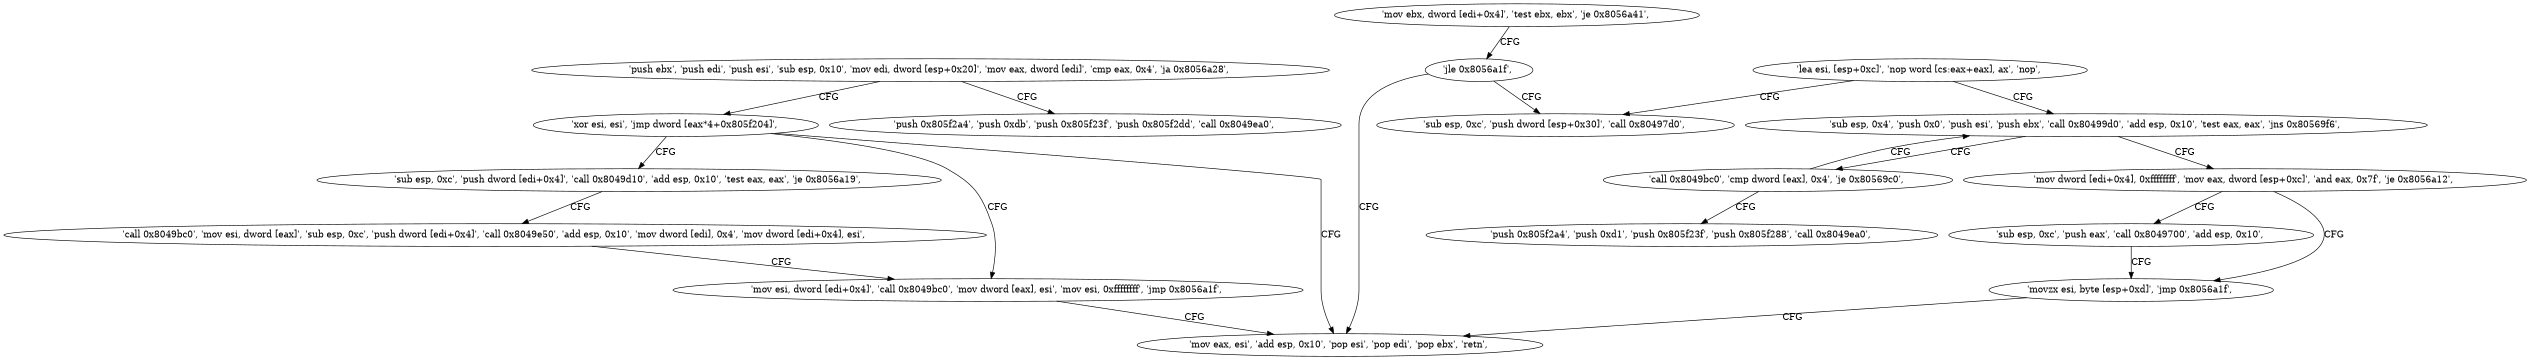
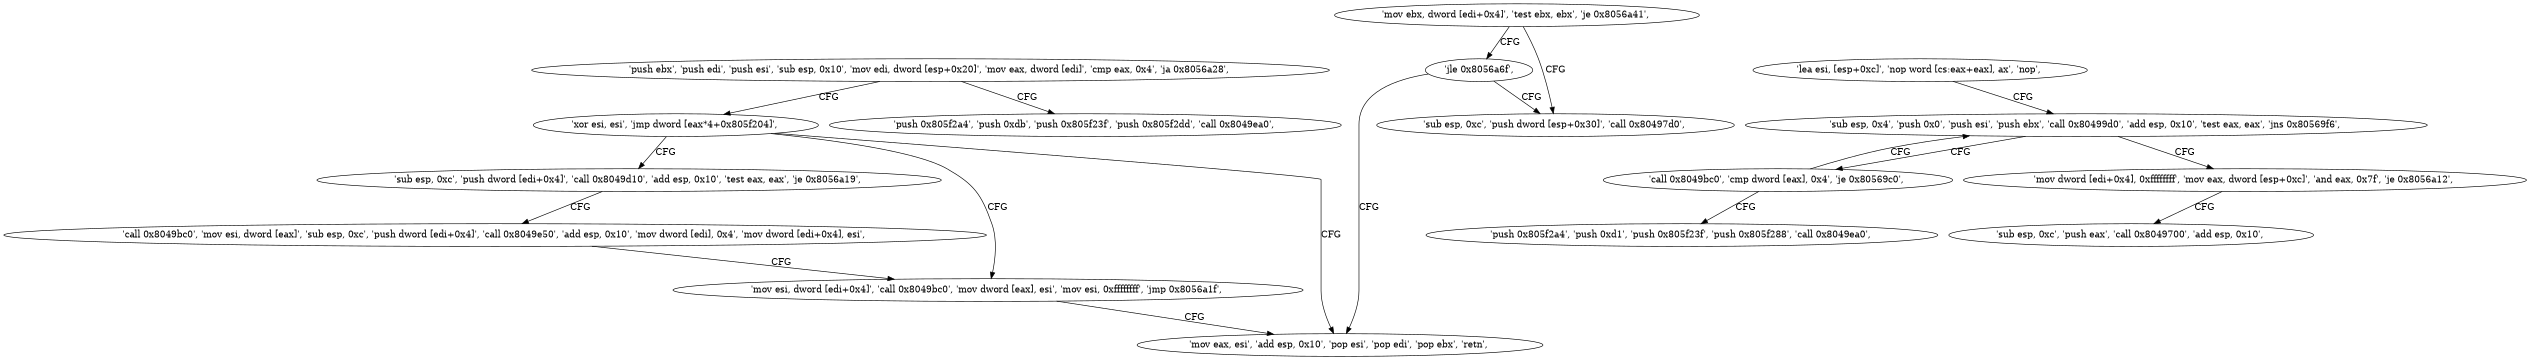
(1479, 70) -> (1479, 70)
(1741, 97) -> (1541, 66)
(2131, 290) -> none
